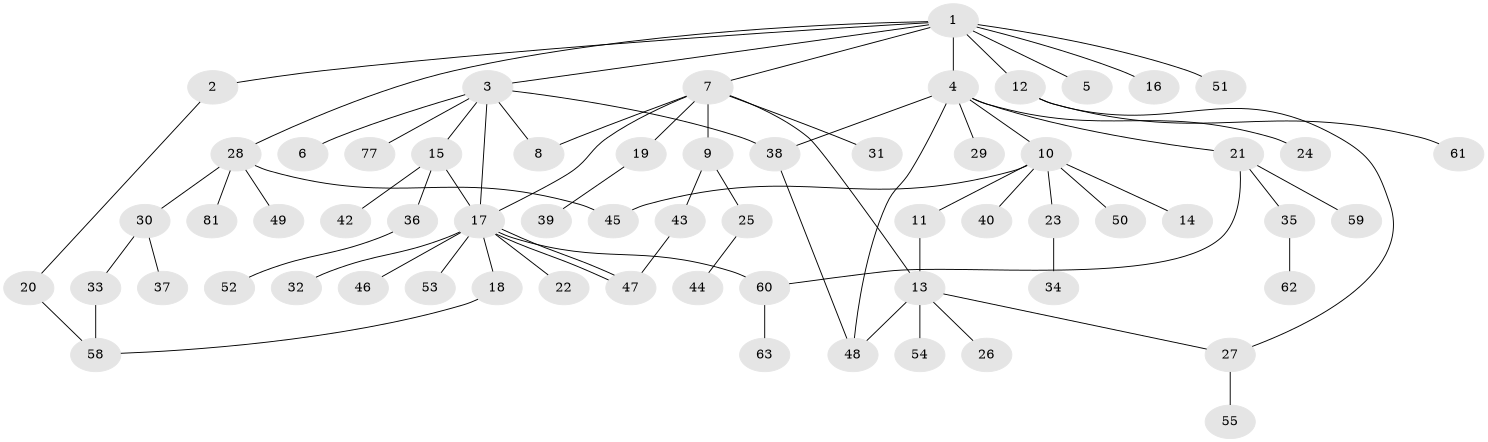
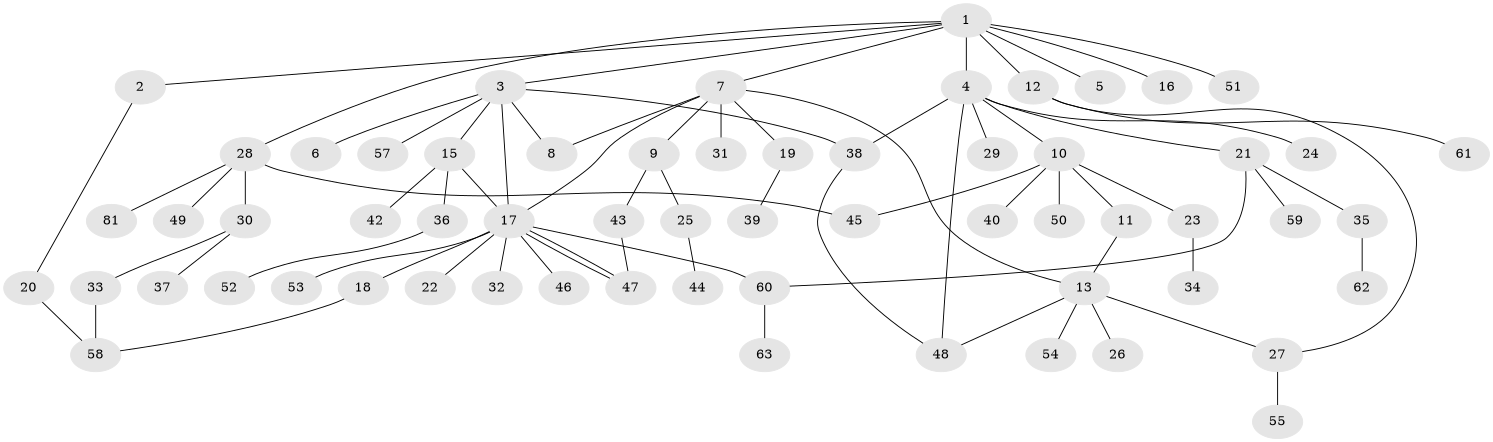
(370, 154) -> (383, 154)
(1187, 221) -> none
